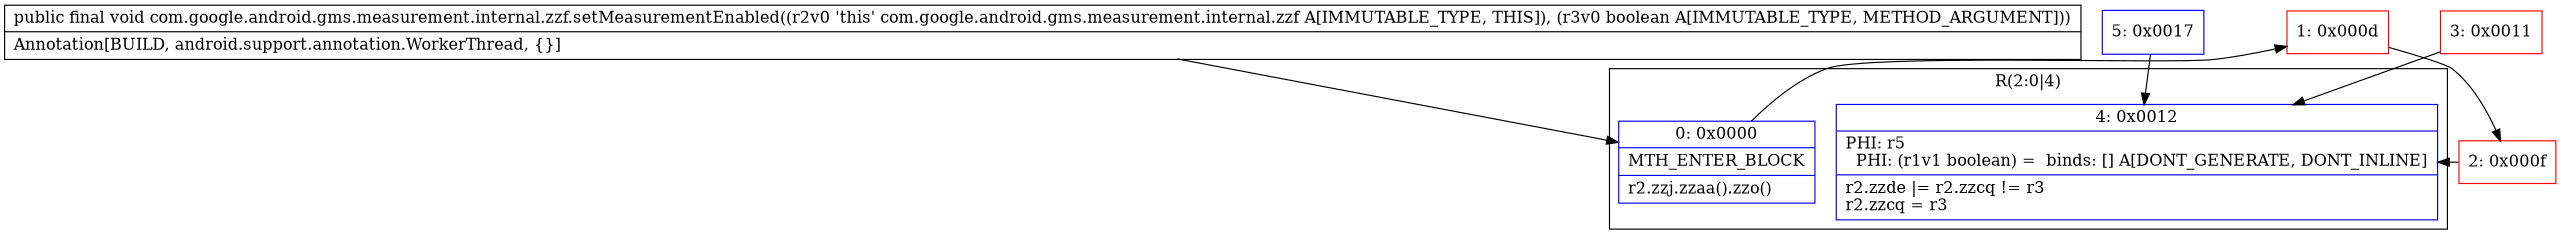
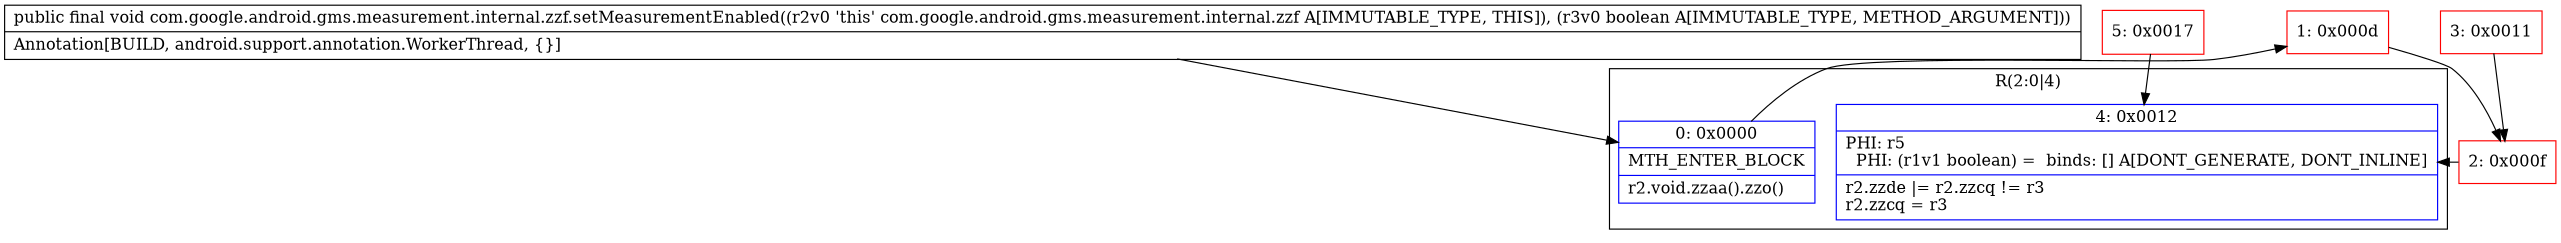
(2153, 32) -> (2153, 32)
(2372, 76) -> (2499, 92)
(1700, 189) -> (1706, 189)
